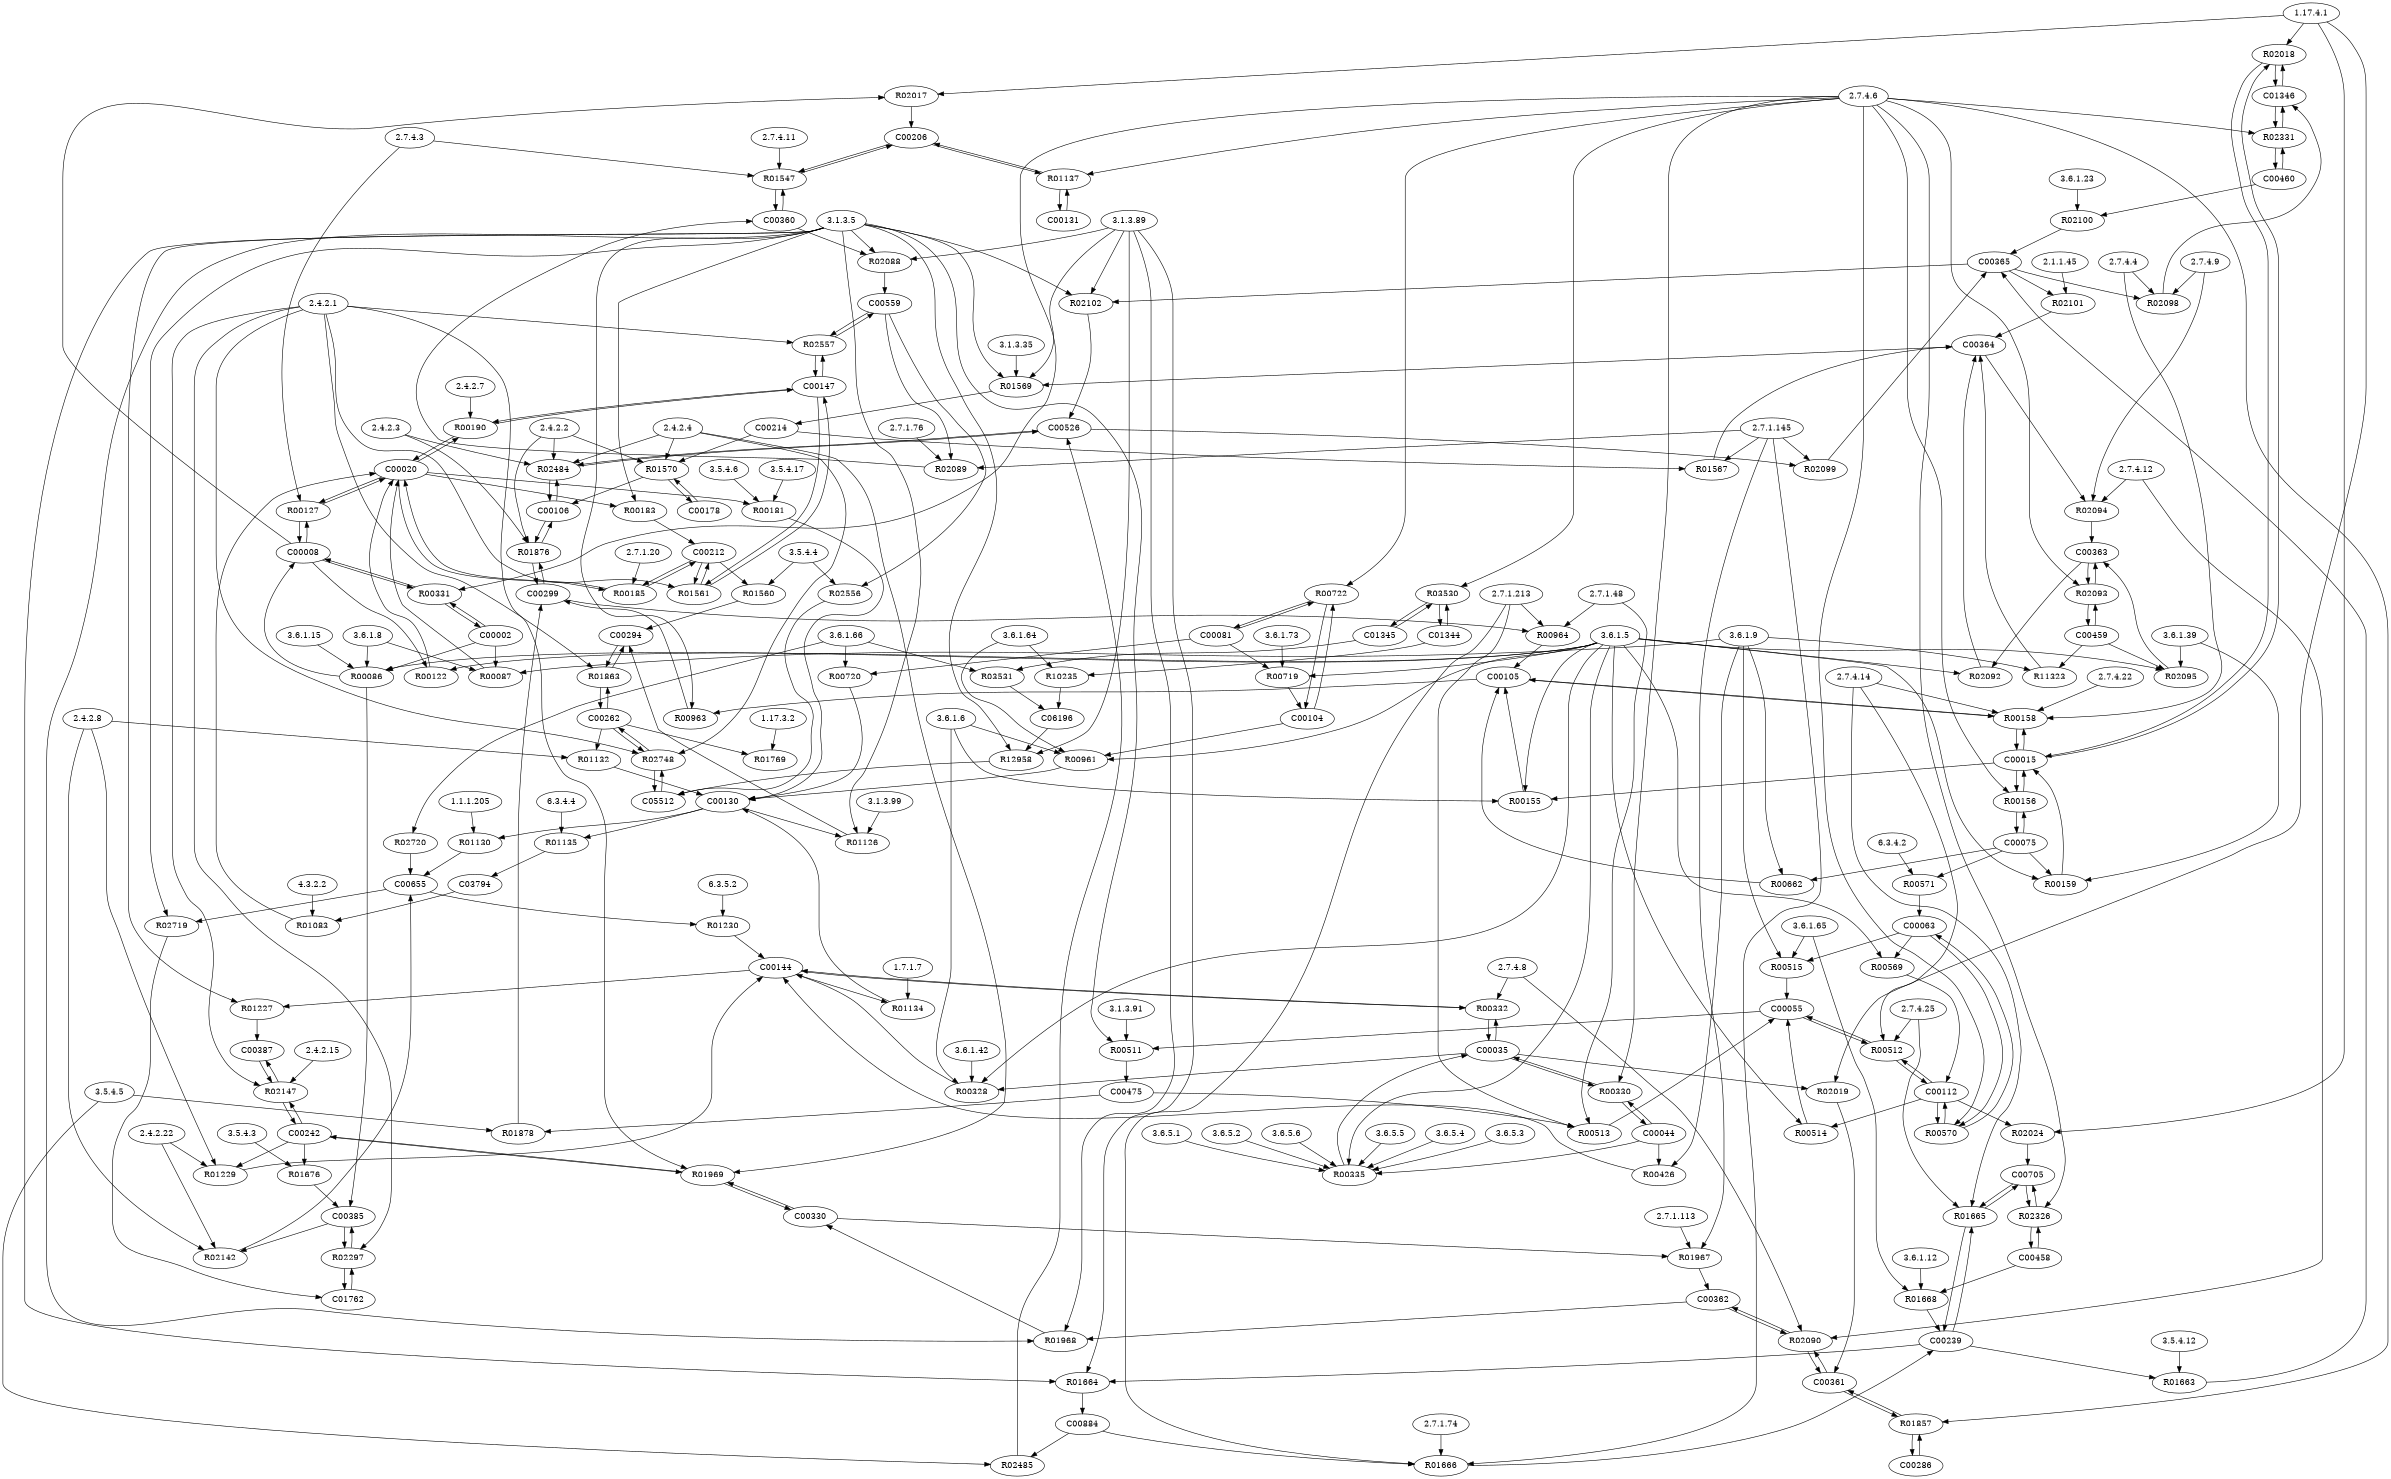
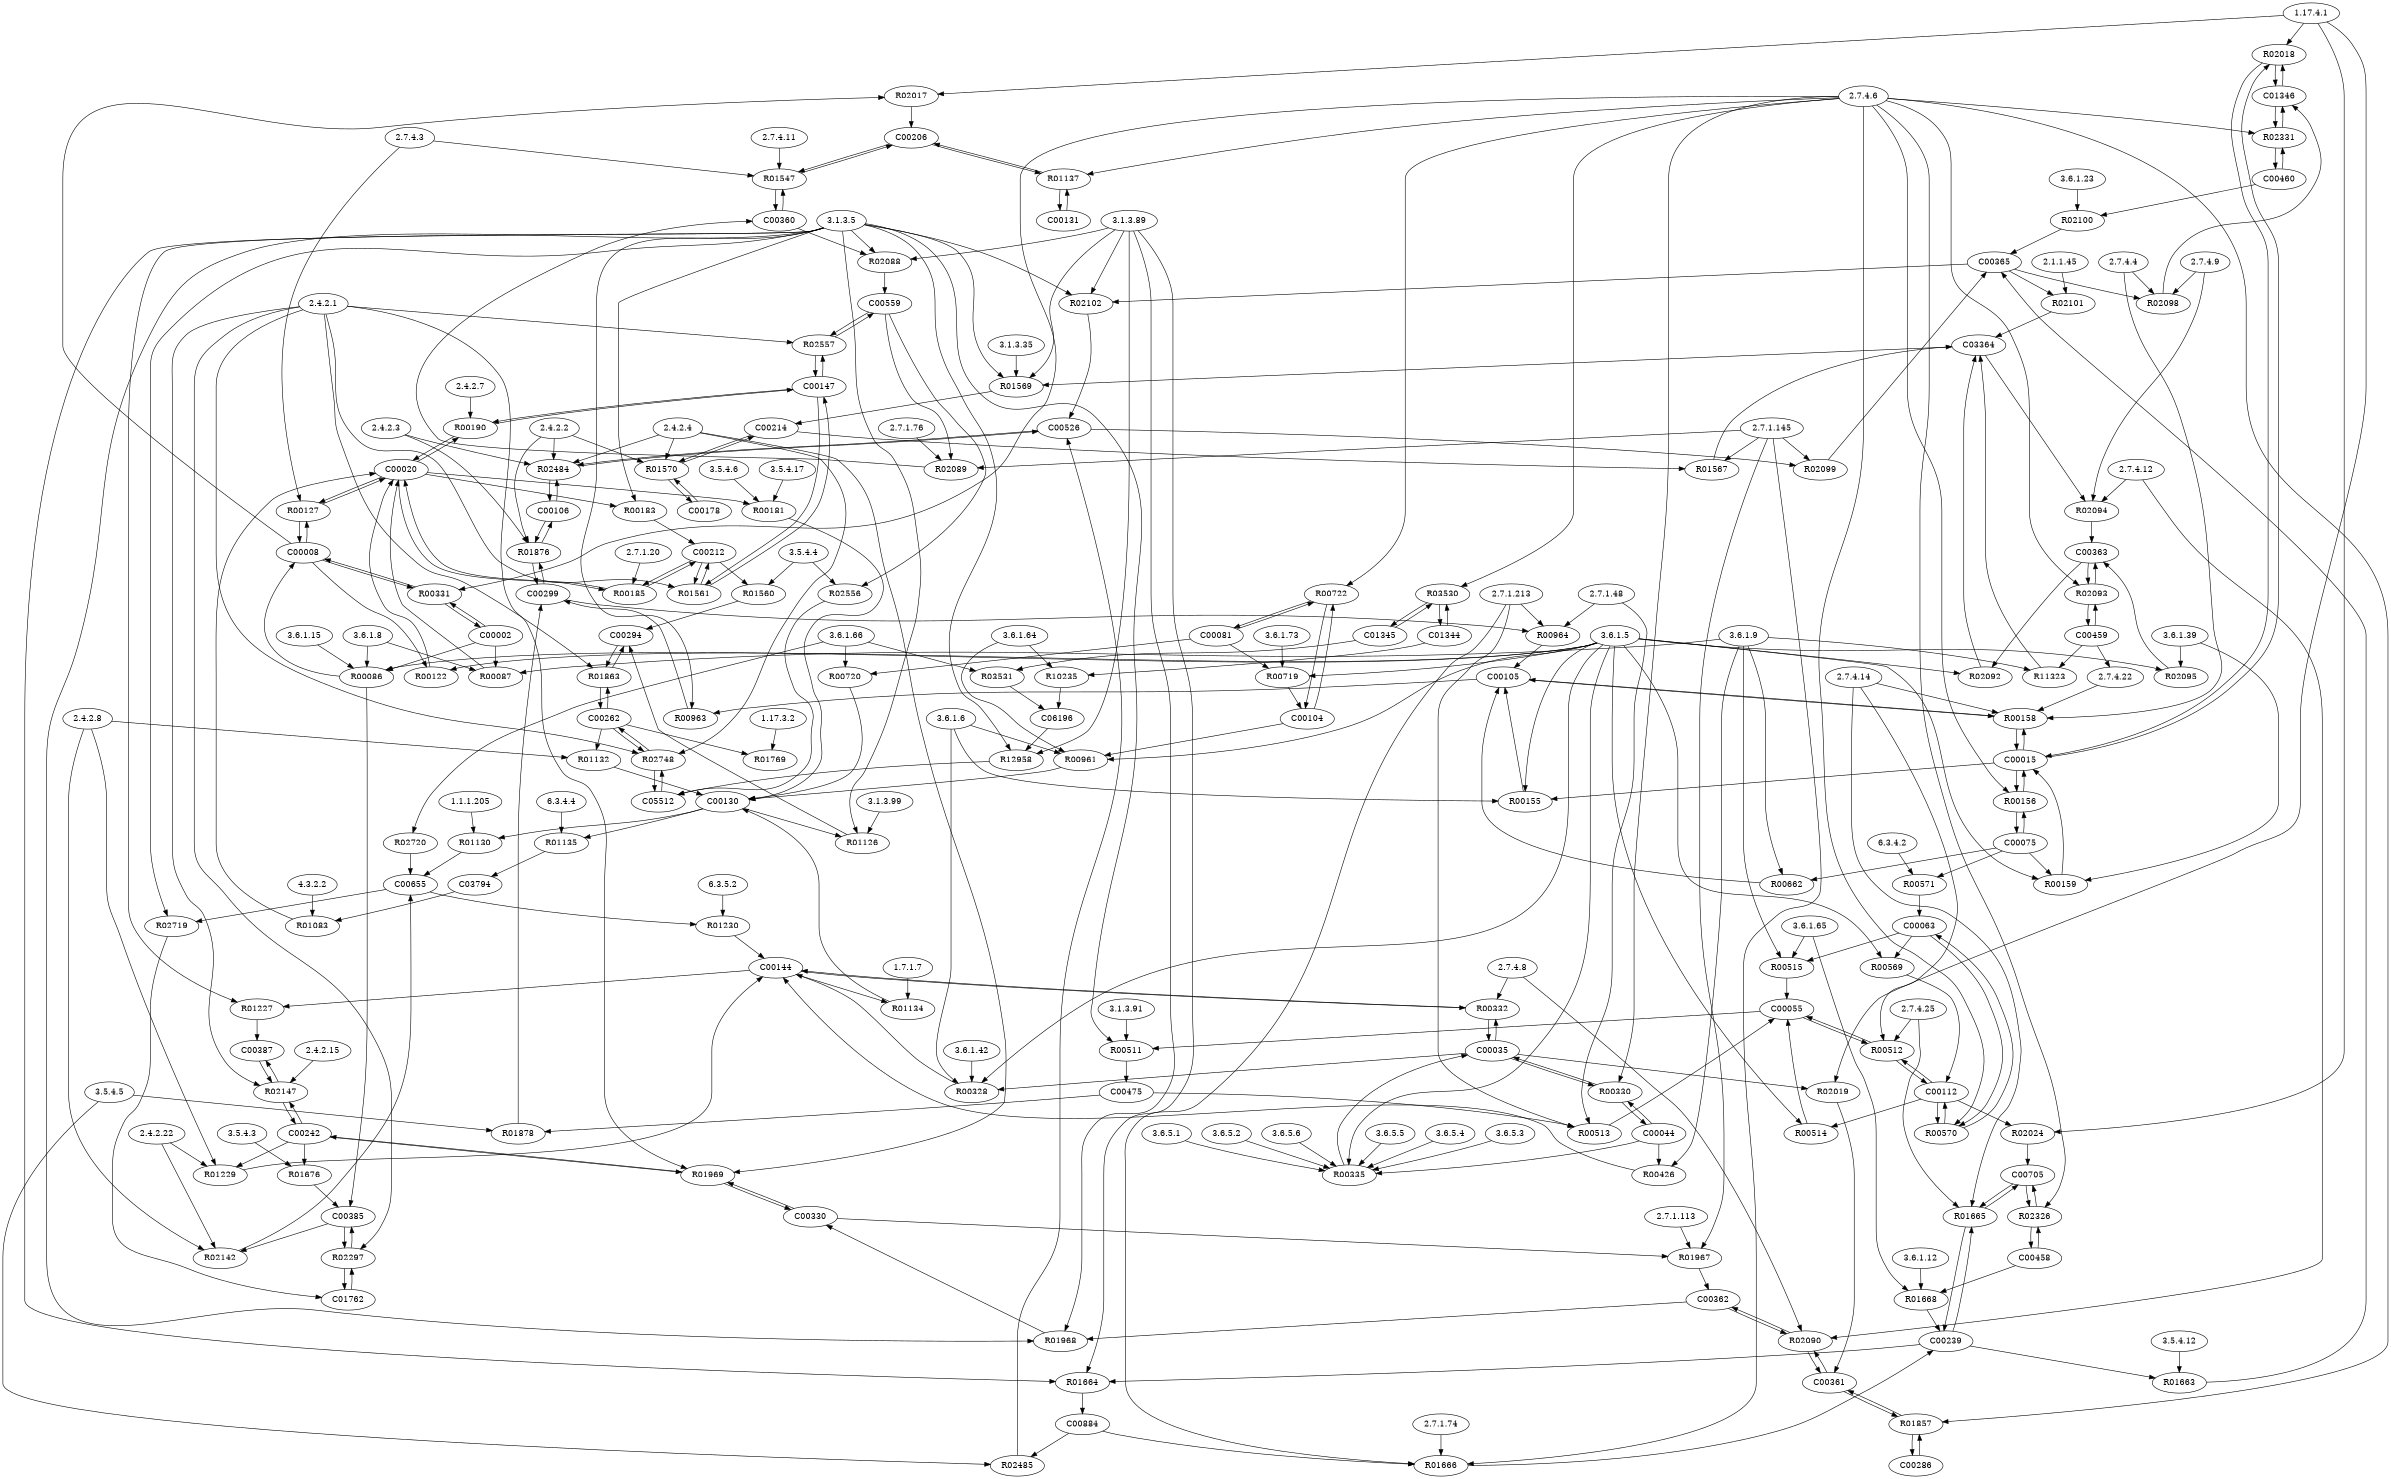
(1979, 345) -> (1979, 345)
(604, 492) -> (715, 451)
(2134, 655) -> (2102, 654)
